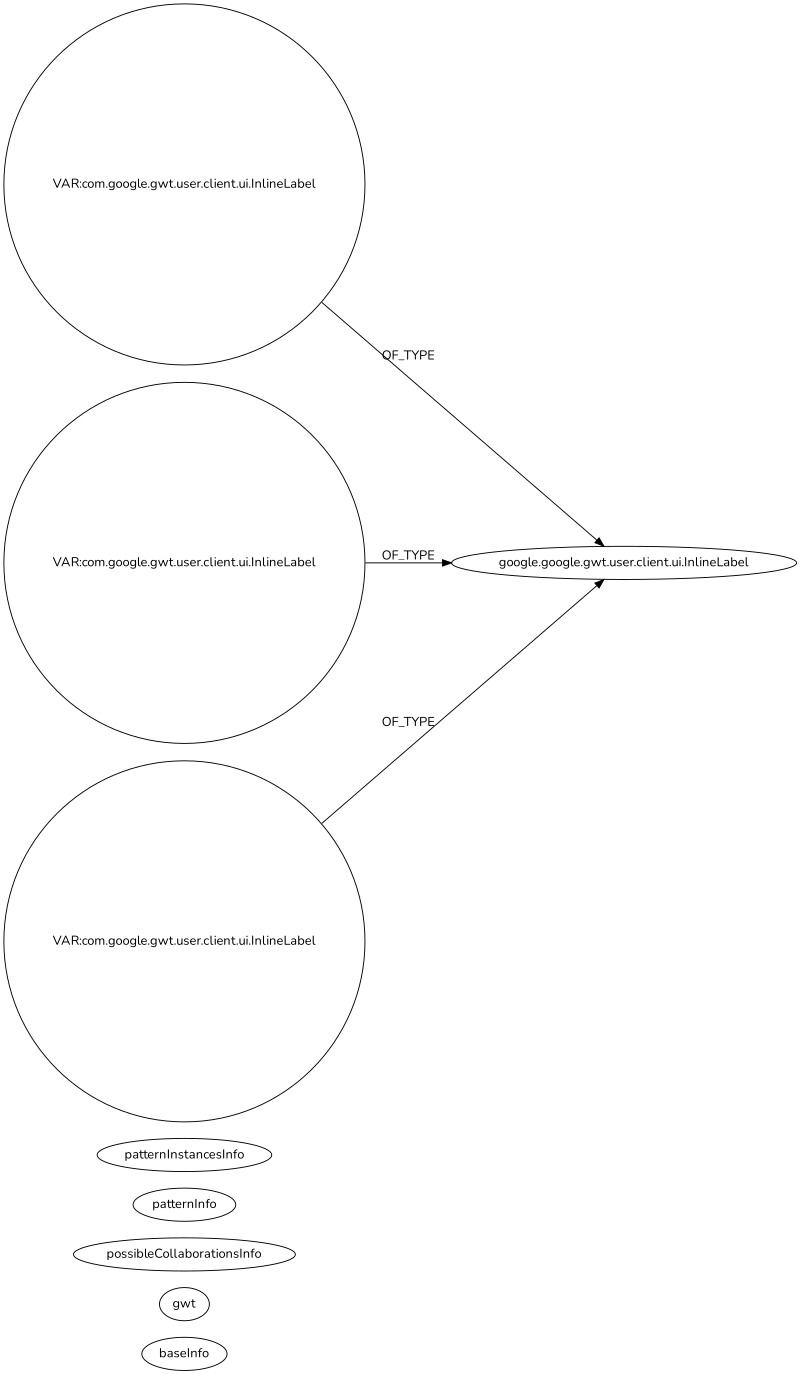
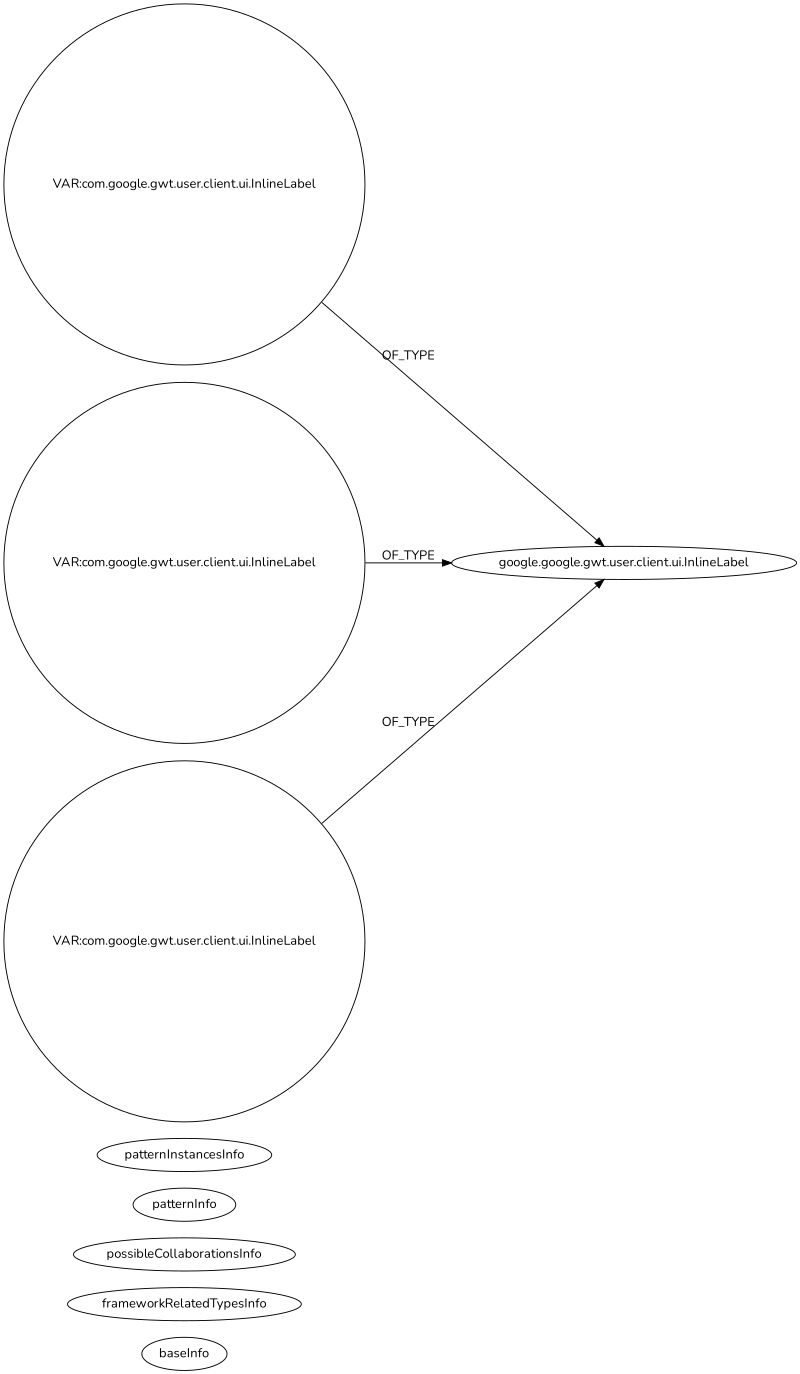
(184, 1304) -> (184, 1304)
